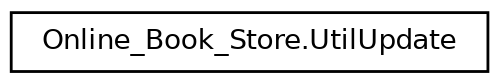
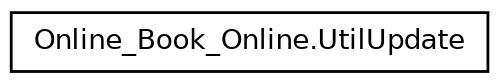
(250, 42) -> (250, 42)
